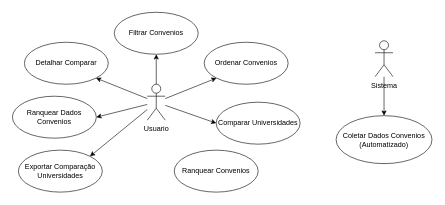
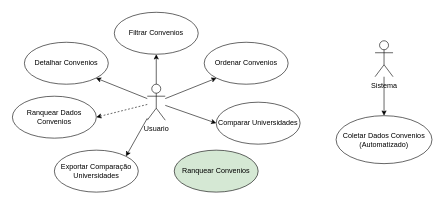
(66, 63) -> (66, 63)
(124, 110) -> (124, 110)
(60, 171) -> (96, 171)
(216, 171) -> (216, 171)
